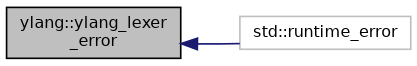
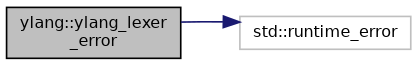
(219, 44) -> (202, 22)
